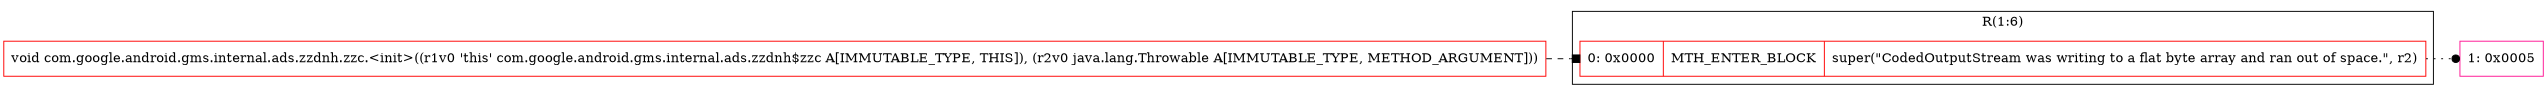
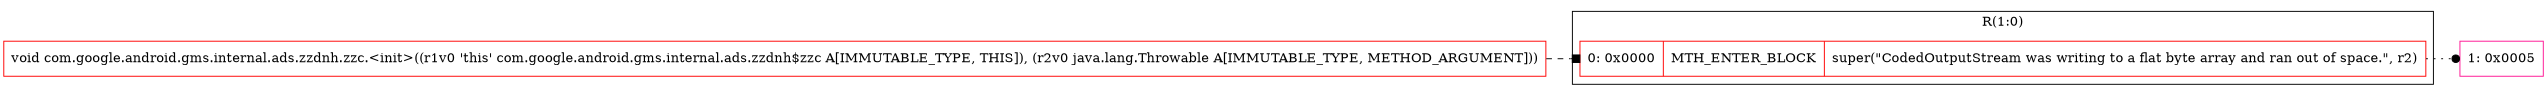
(2003, 22) -> (2003, 22)
